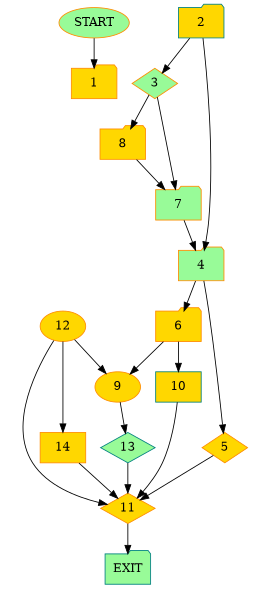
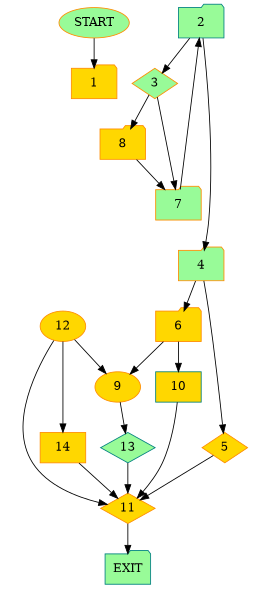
(201, 23) -> (201, 23)
(188, 231) -> (189, 118)
